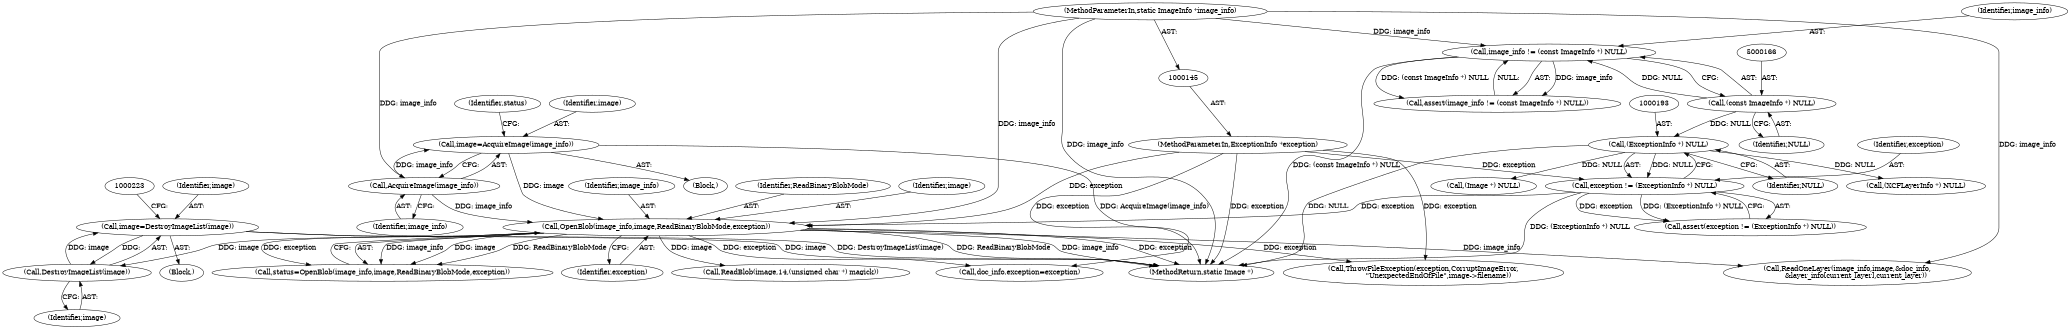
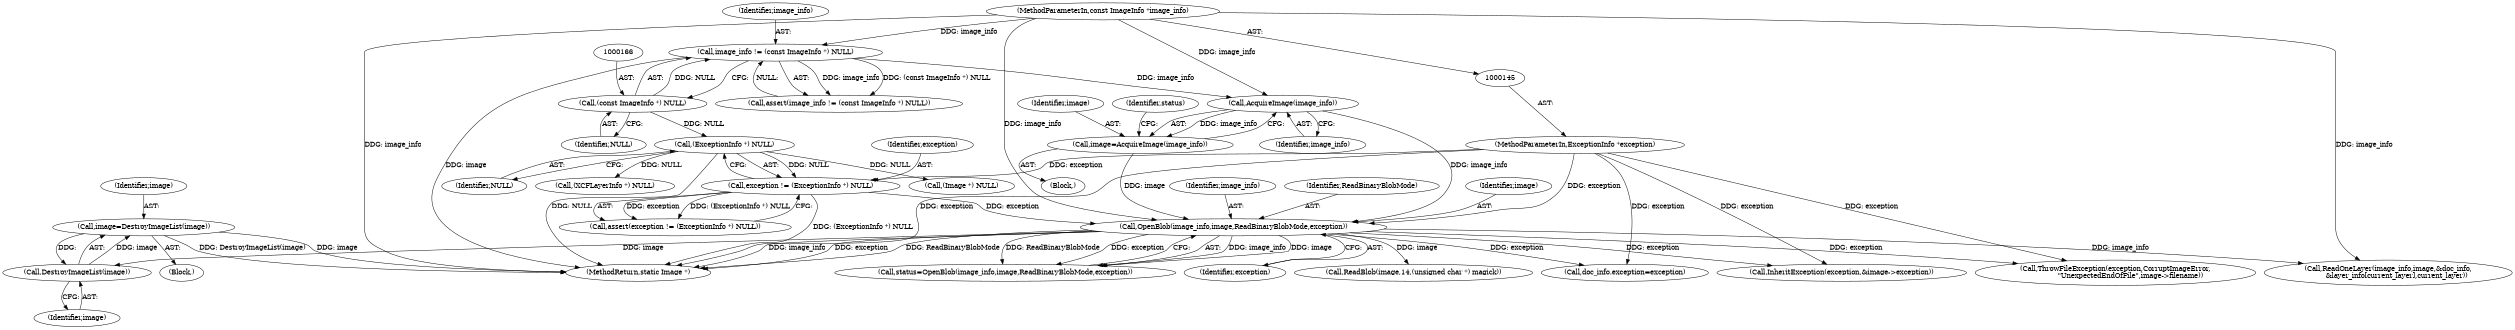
(1150, 11) -> (1103, 11)
(1762, 53) -> (618, 53)
none -> (1041, 75)
(1654, 104) -> none
(921, 153) -> none
(1346, 166) -> (466, 166)
(130, 186) -> none
none -> (1842, 273)
